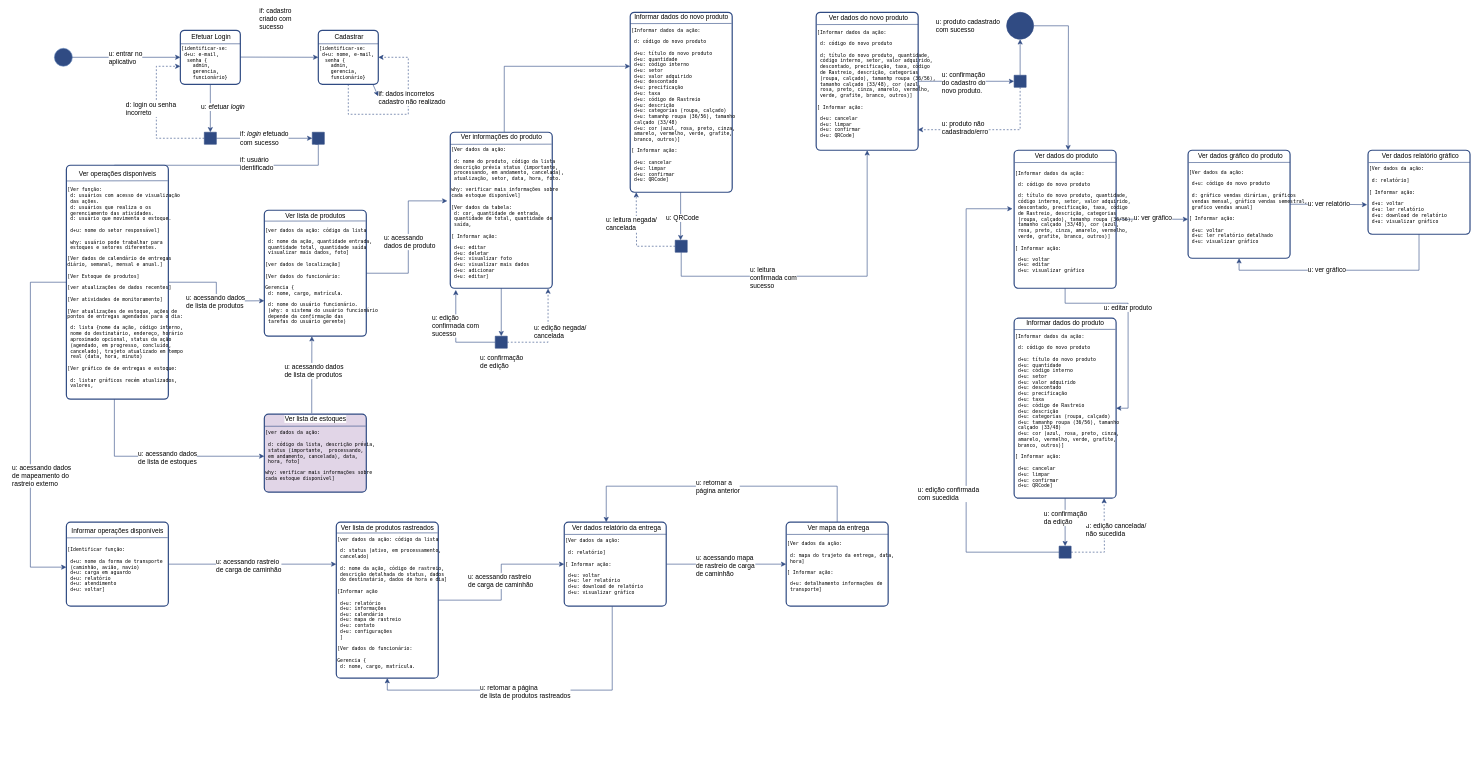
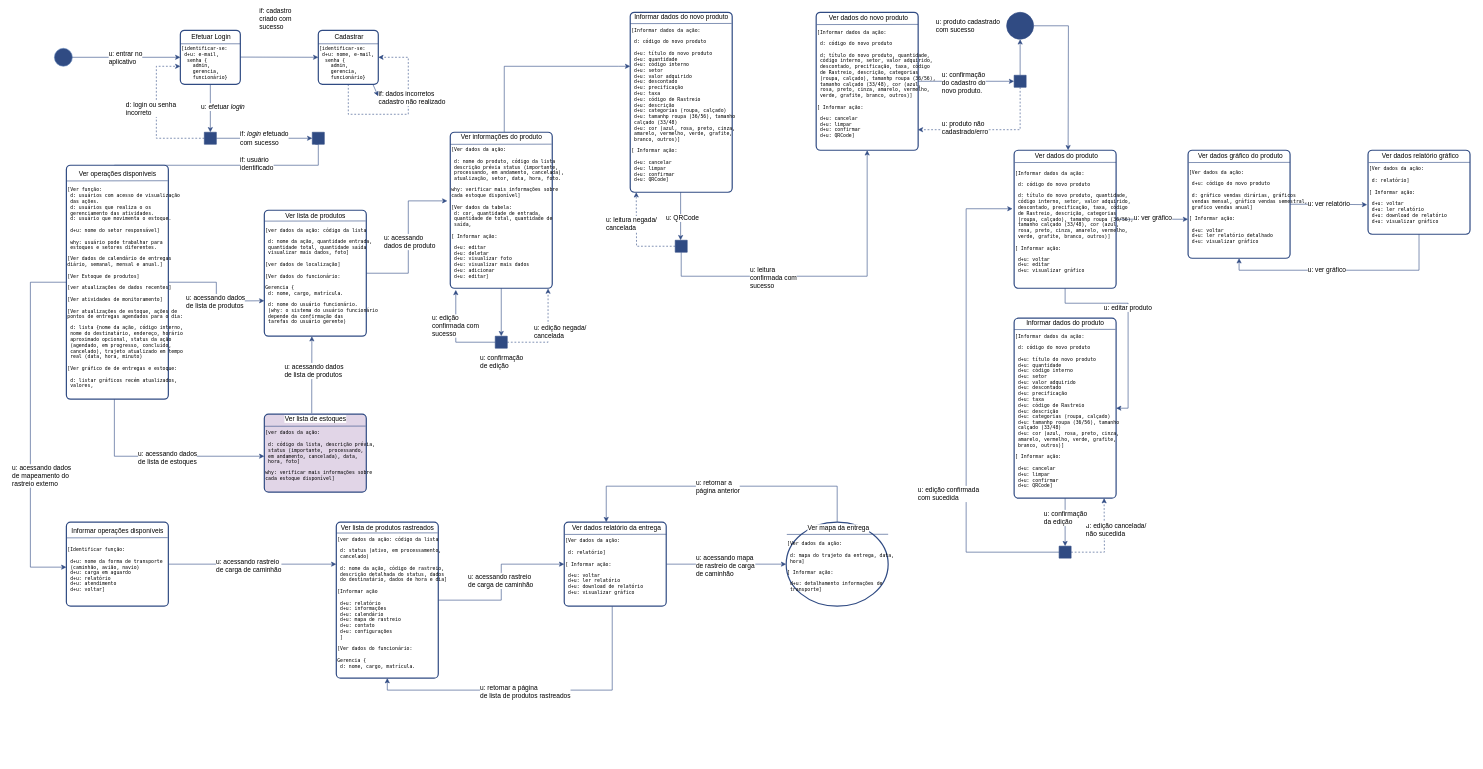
(837, 564) -> (837, 564)
